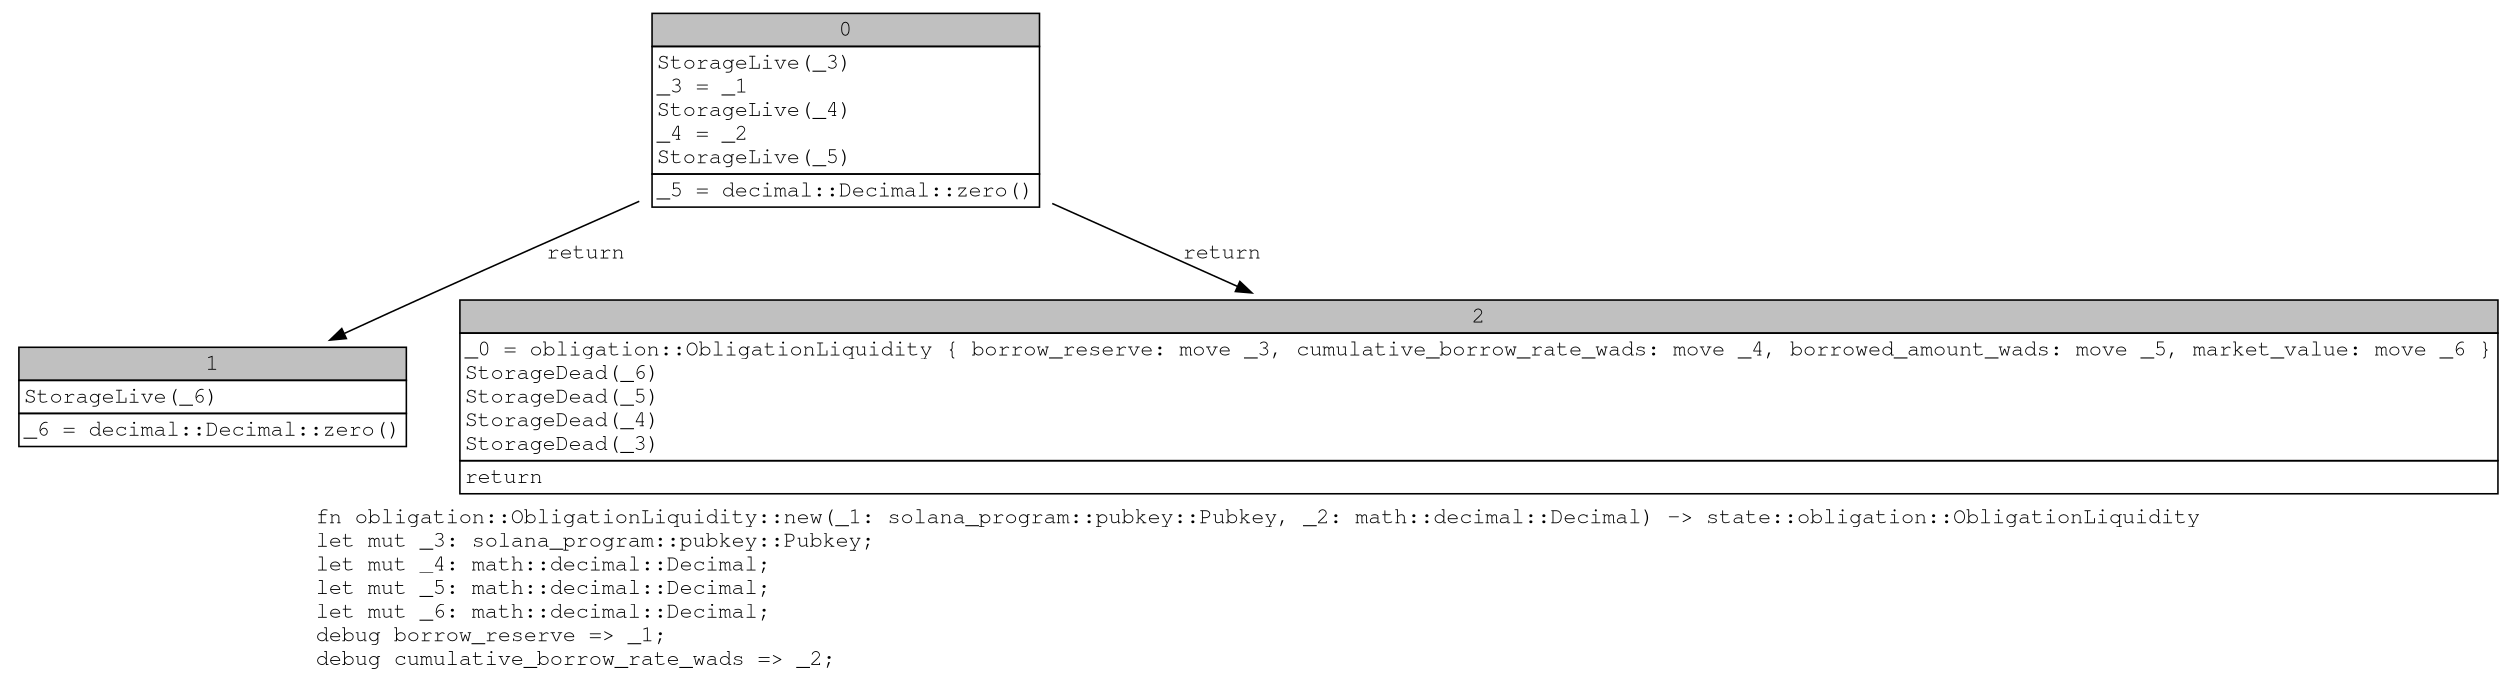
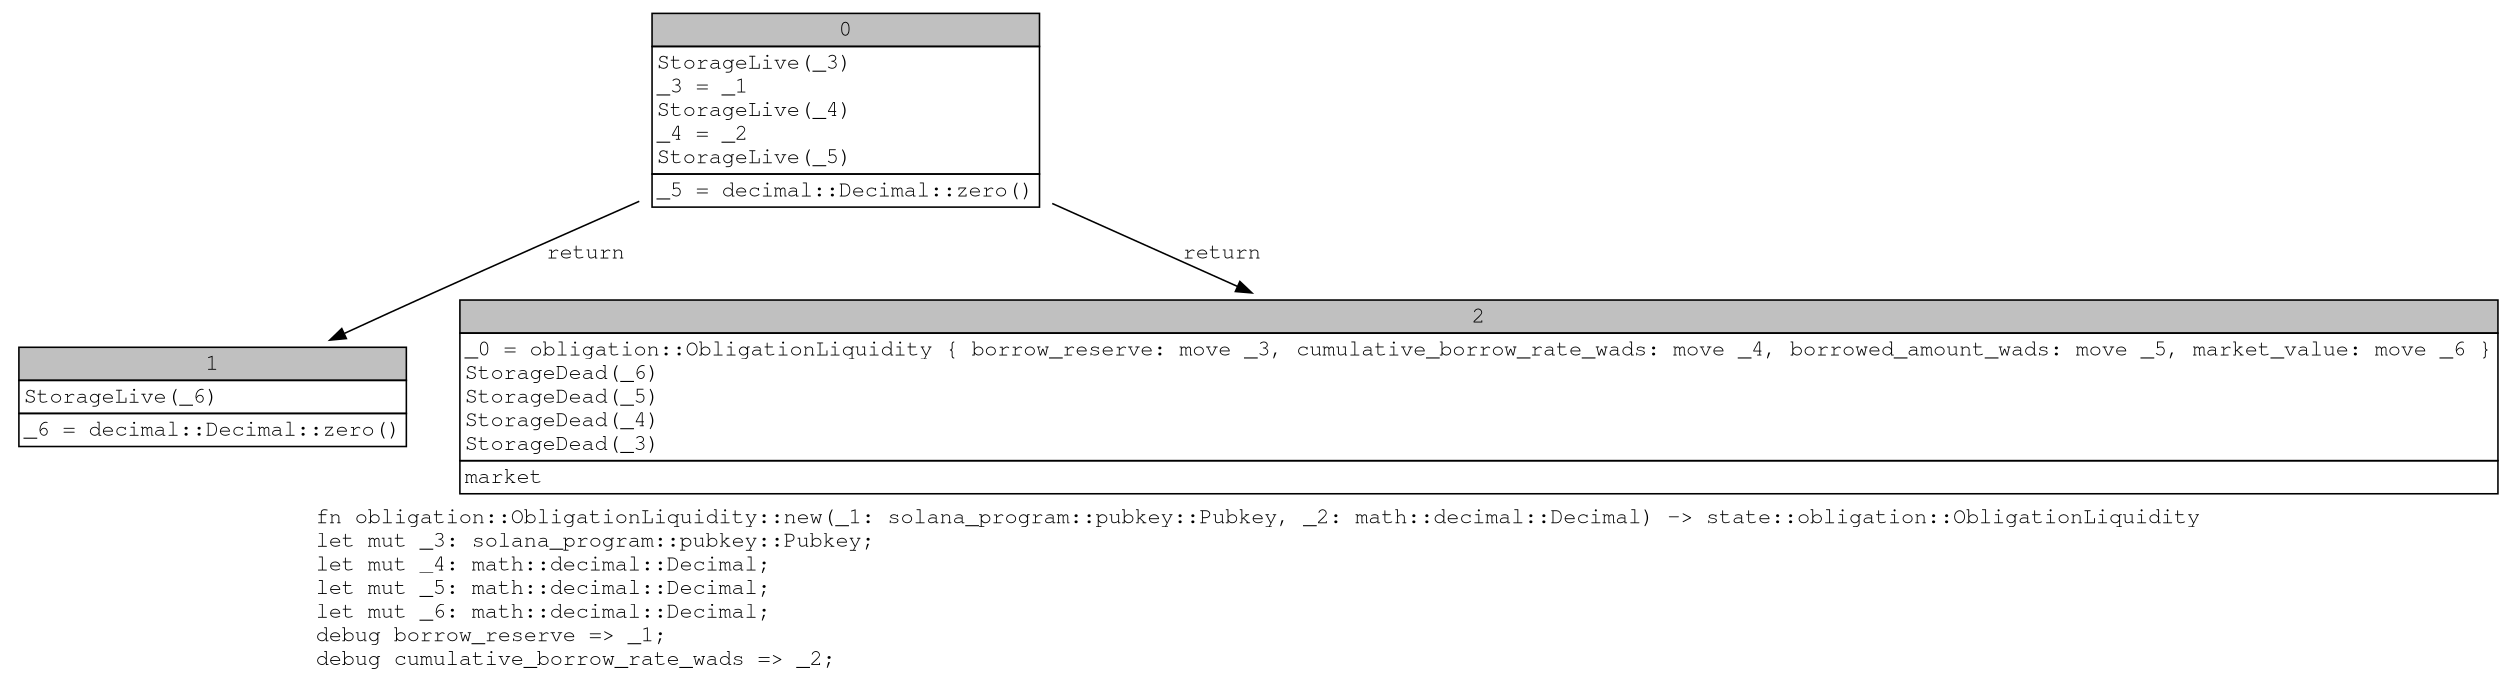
(504, 476) -> (504, 476)
